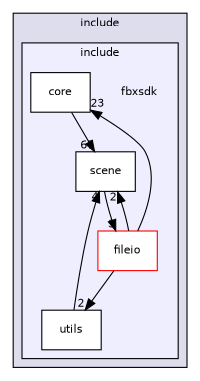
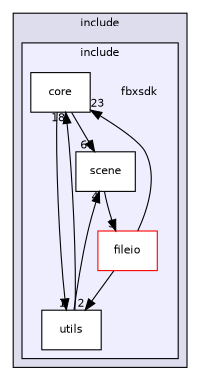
none -> (58, 206)
(125, 216) -> none
none -> (74, 217)
